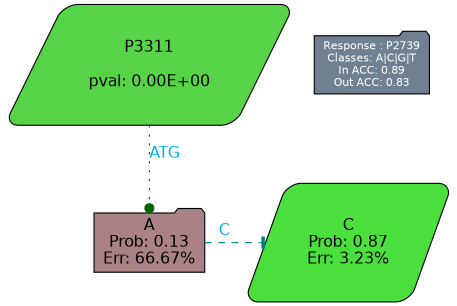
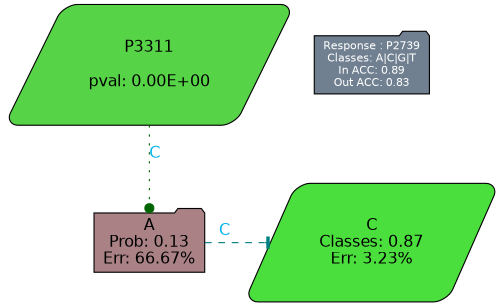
(165, 154) -> (155, 154)
(348, 243) -> (372, 243)
